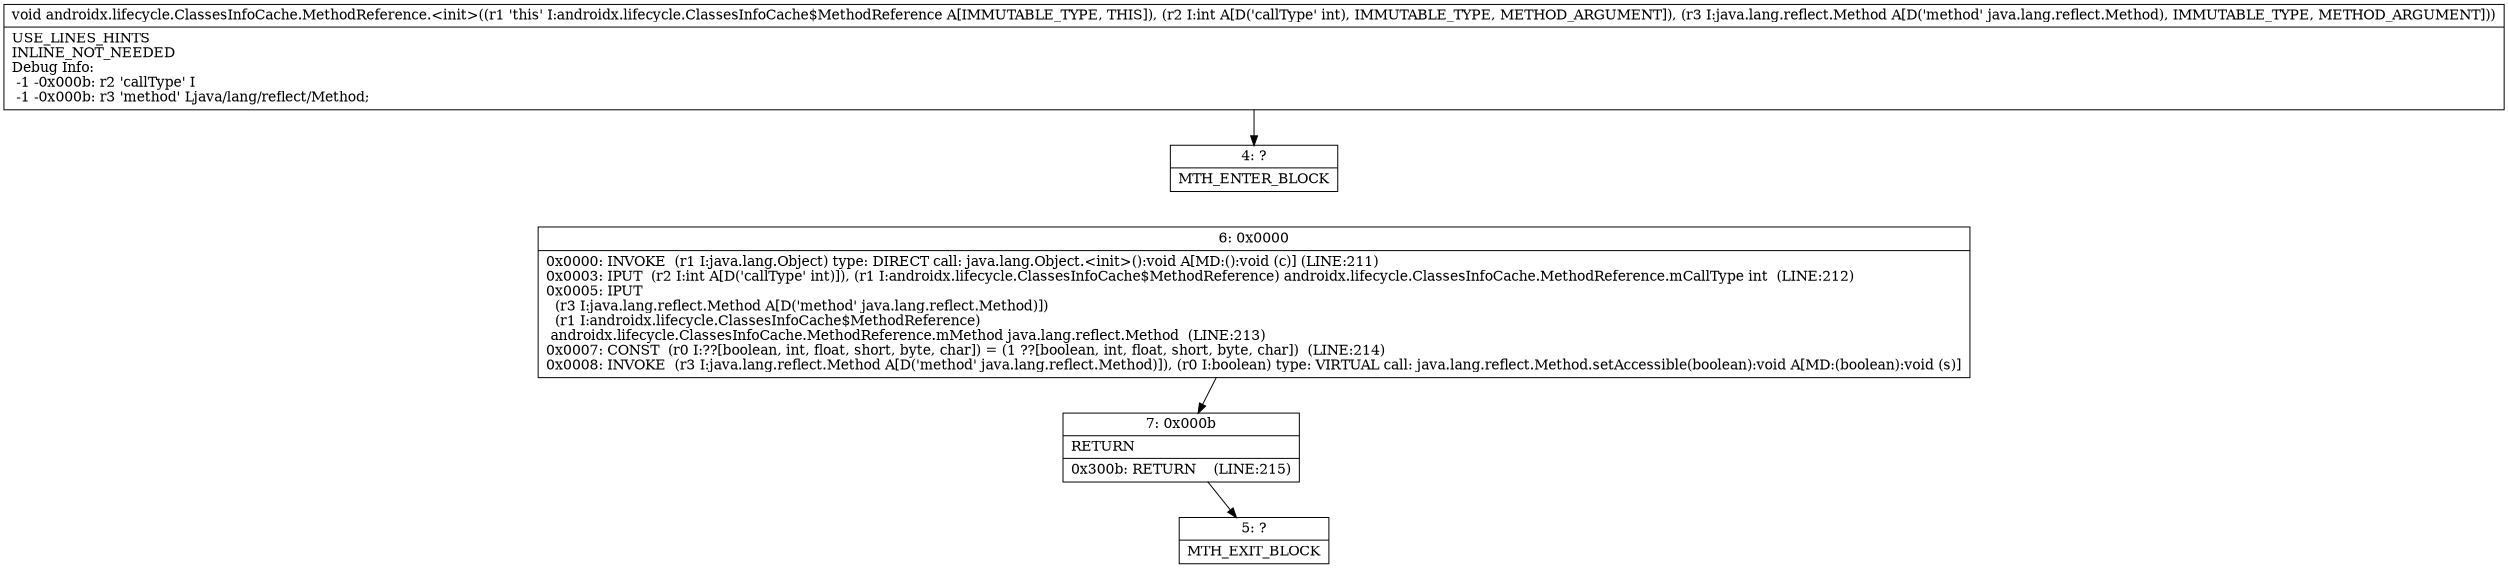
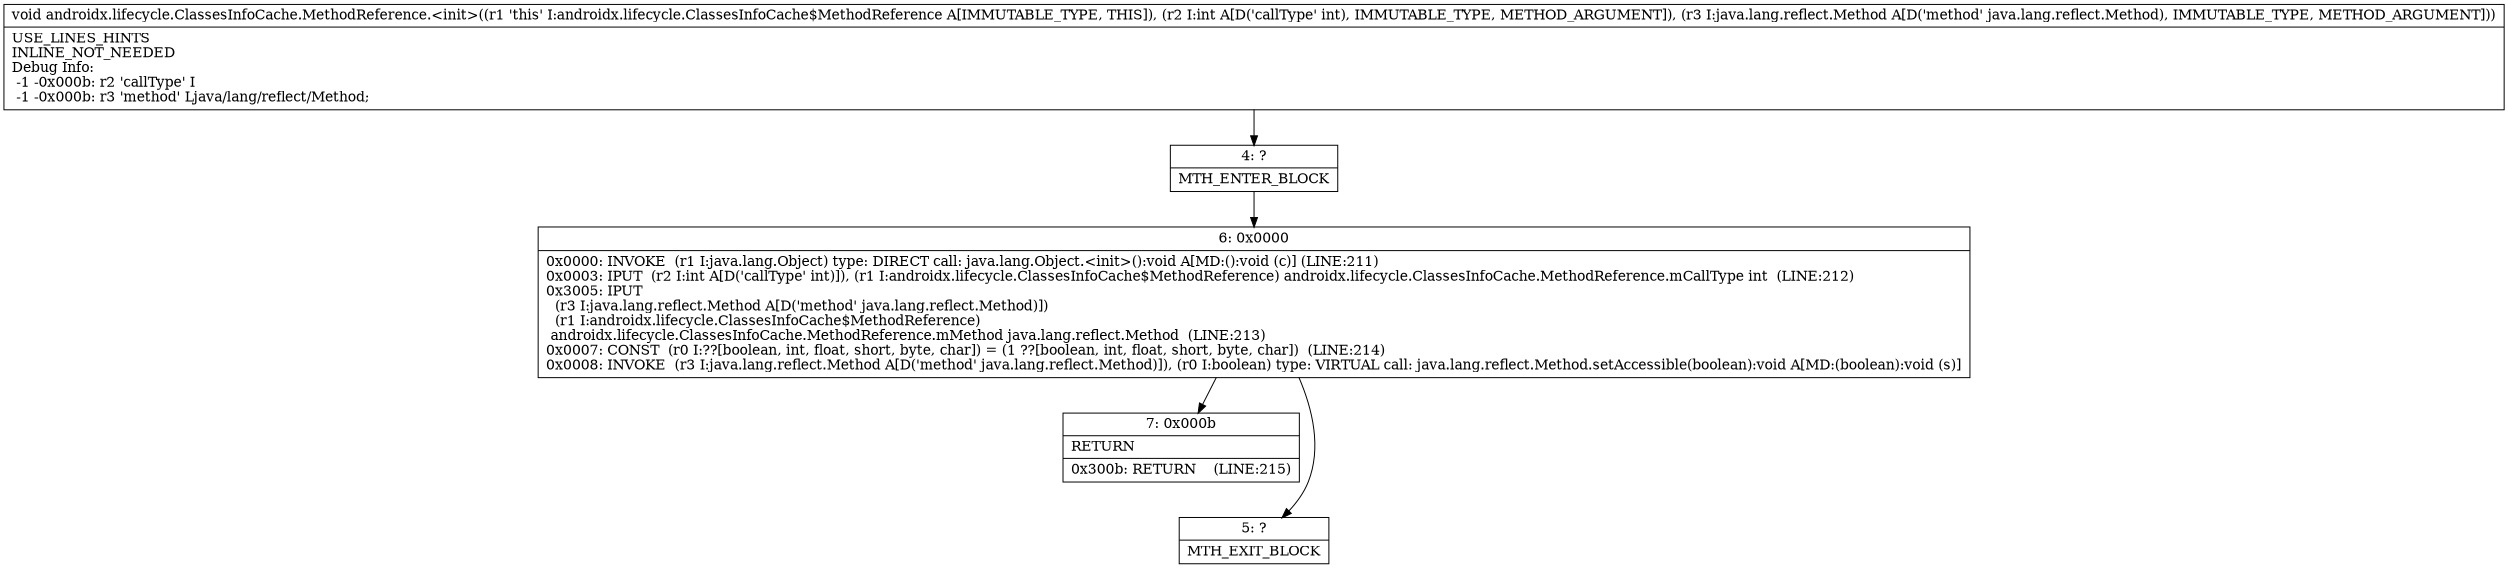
none -> (1254, 204)
(599, 291) -> (599, 291)
(1219, 496) -> (1315, 446)
